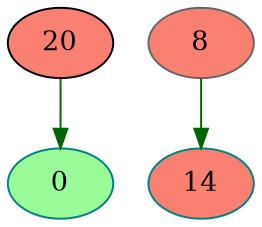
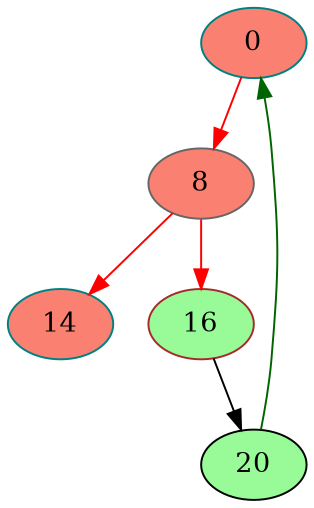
(61, 43) -> (254, 465)
(201, 104) -> (138, 247)
none -> (231, 104)
(61, 184) -> (254, 43)
none -> (201, 324)
